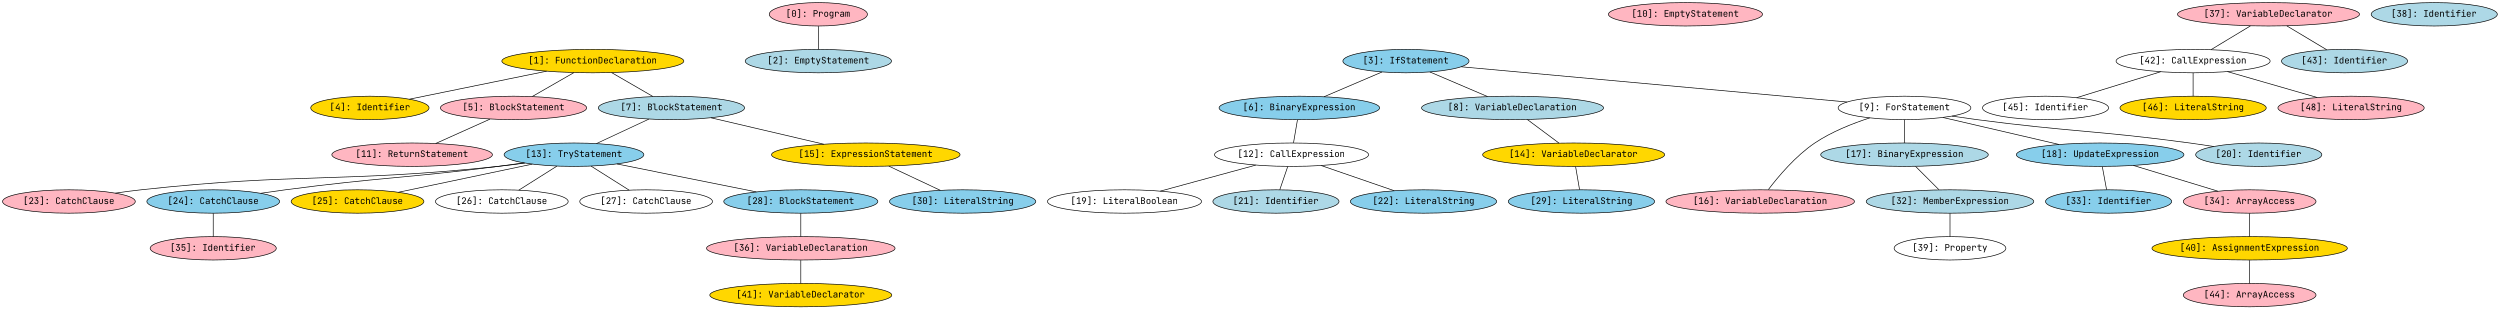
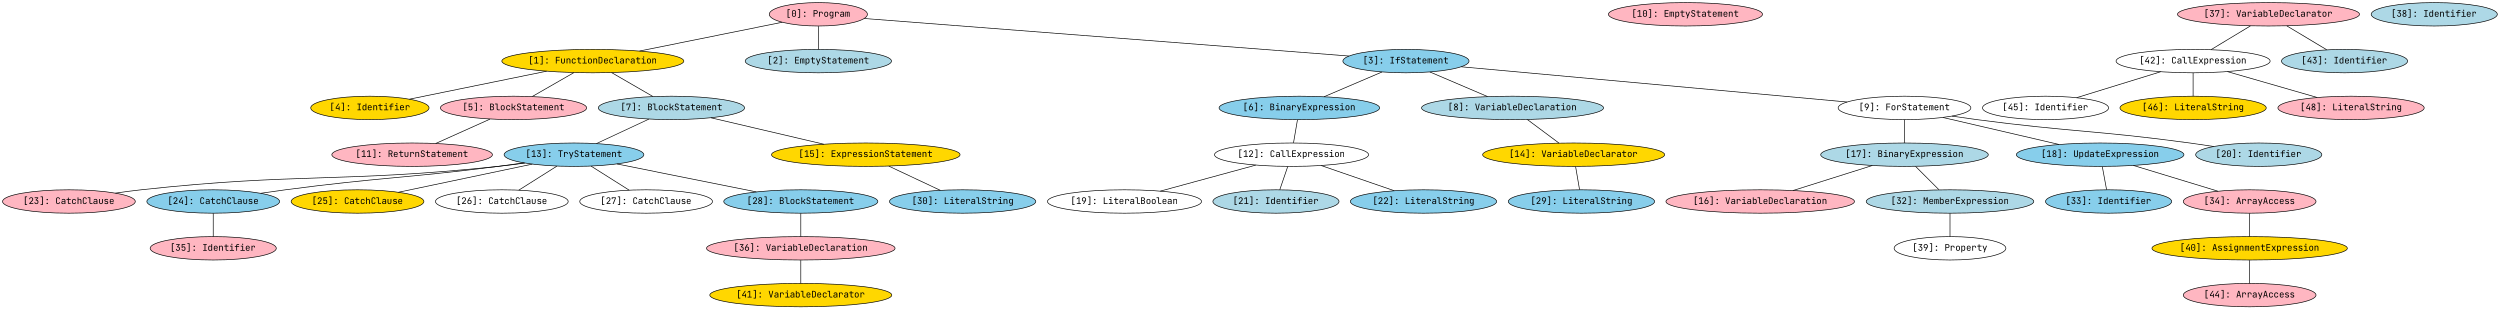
none -> (711, 37)
none -> (1107, 37)
(1813, 145) -> (1833, 178)
